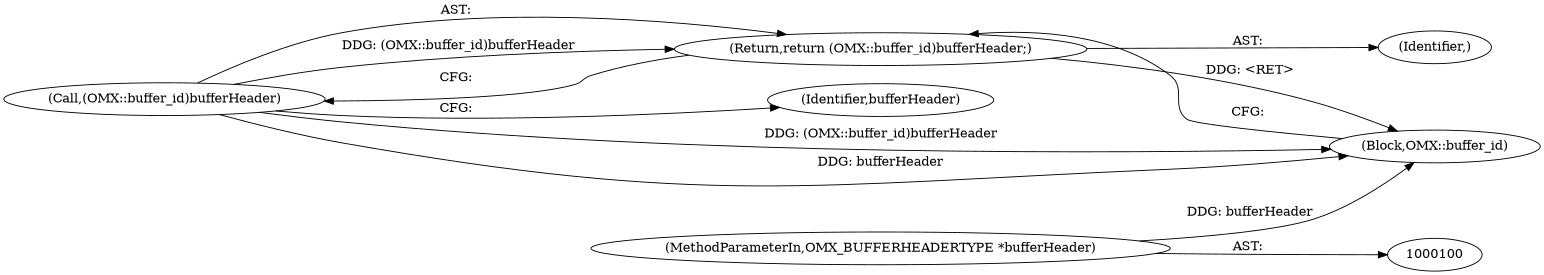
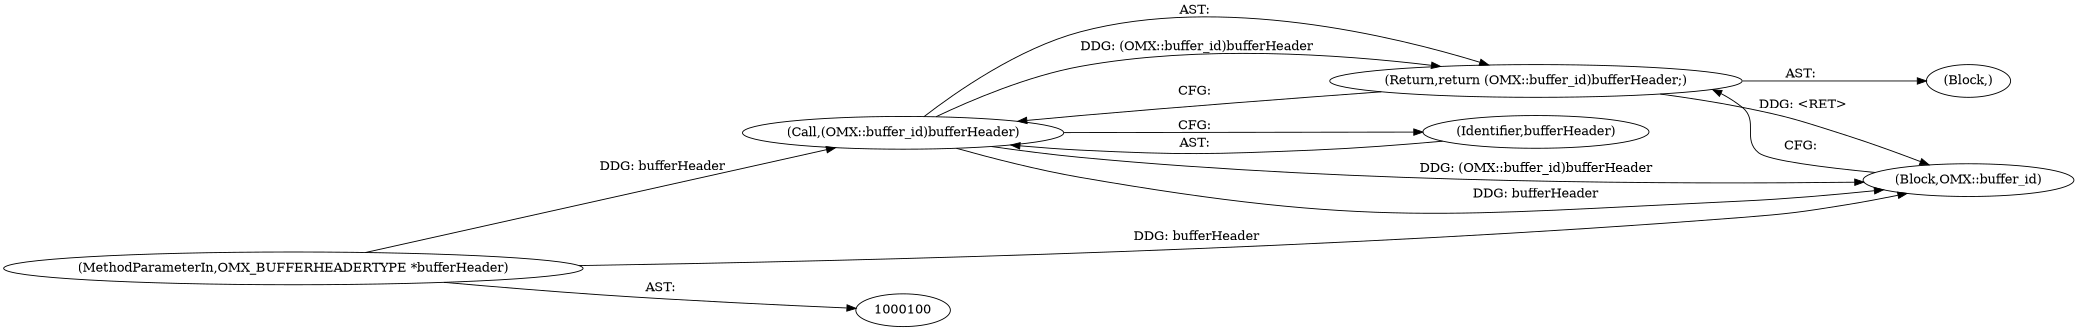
(1435, 47) -> (1969, 81)
none -> (1231, 153)
none -> (596, 201)
